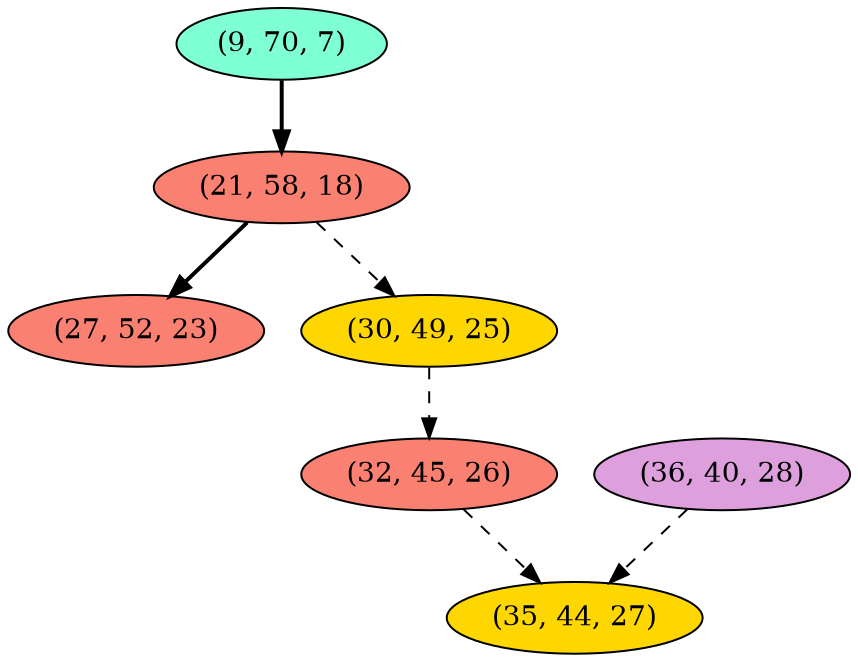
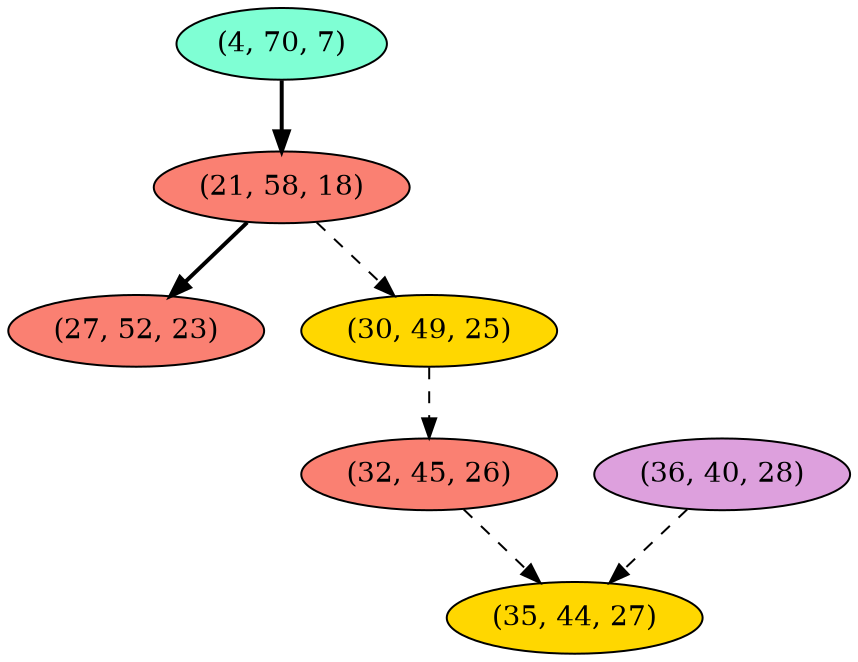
(282, 44) -> (282, 44)
